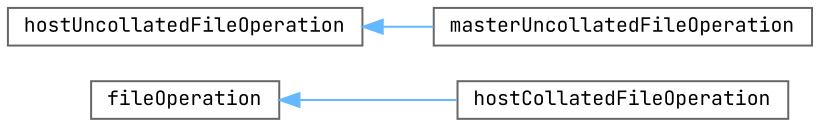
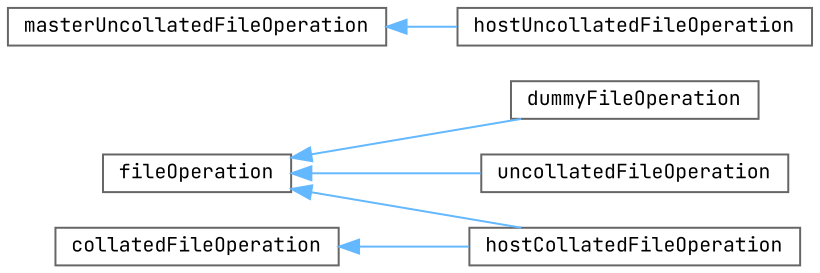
(408, 27) -> (432, 27)
none -> (635, 100)
none -> (635, 173)
none -> (197, 247)
